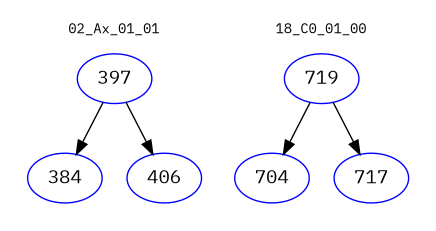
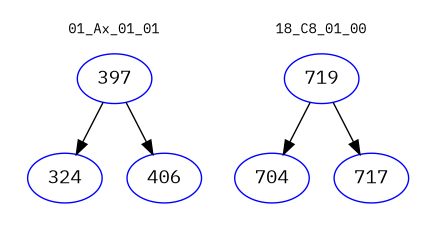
(115, 30) -> (115, 30)
(322, 30) -> (322, 30)
(65, 178) -> (65, 178)
